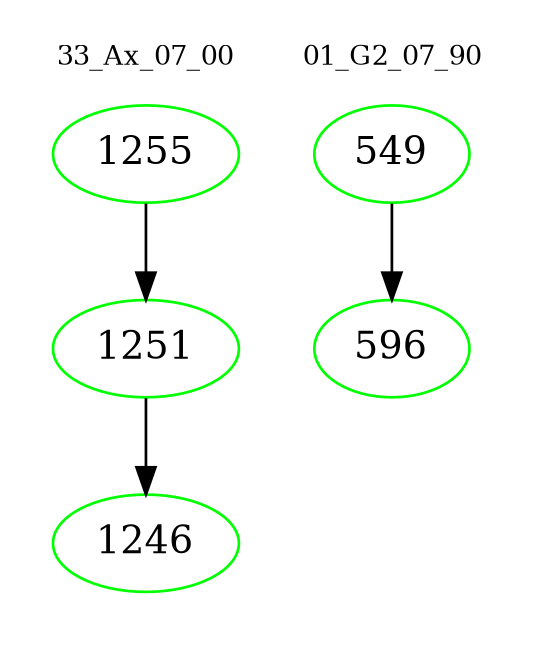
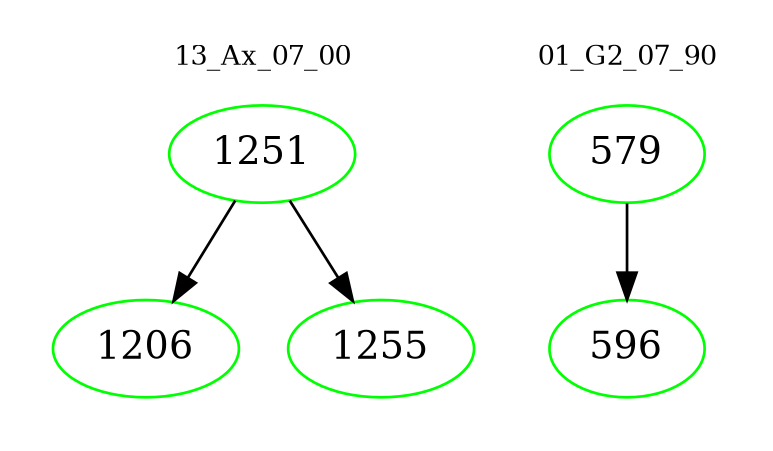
(146, 58) -> (264, 58)
(392, 154) -> (627, 154)
(146, 238) -> (314, 239)
(146, 543) -> (146, 349)
